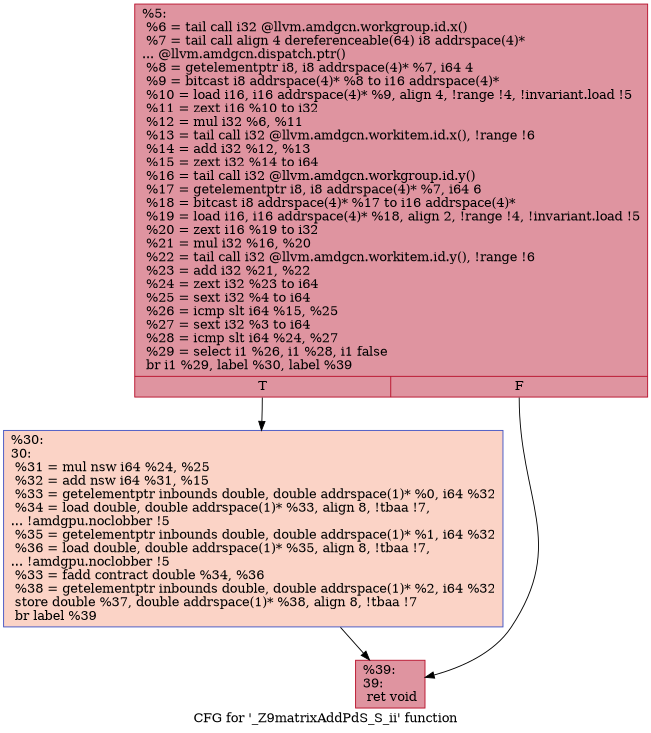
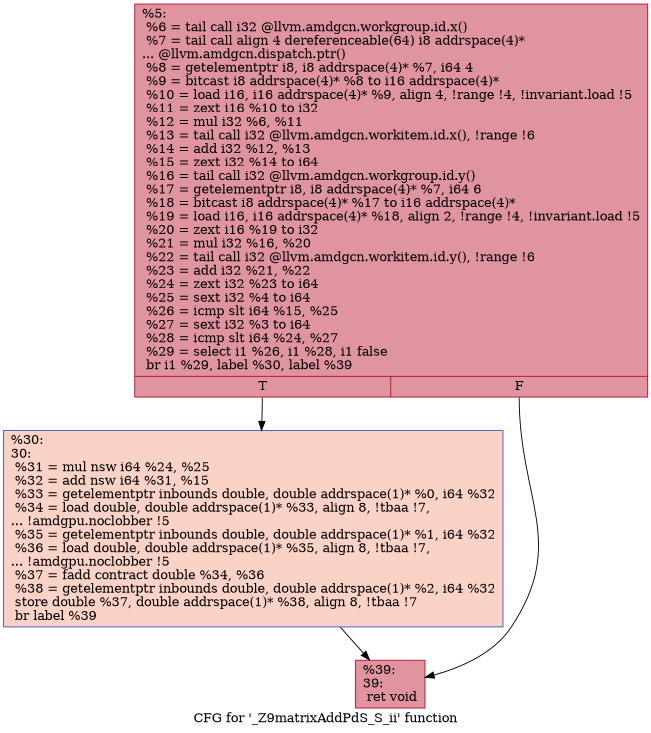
(138, 576) -> (138, 576)
